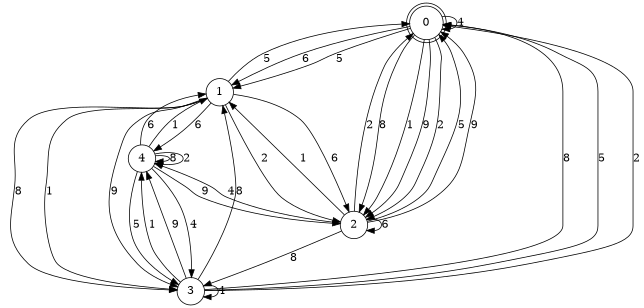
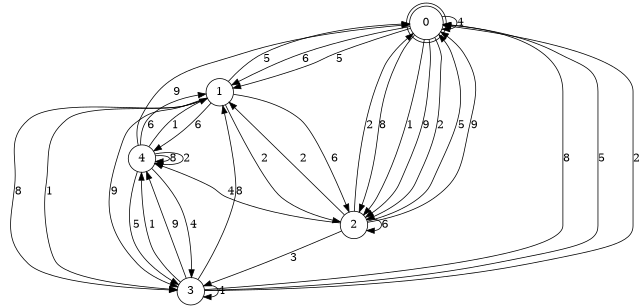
(304, 159) -> (304, 159)
(238, 209) -> (247, 52)
(294, 258) -> (294, 258)
